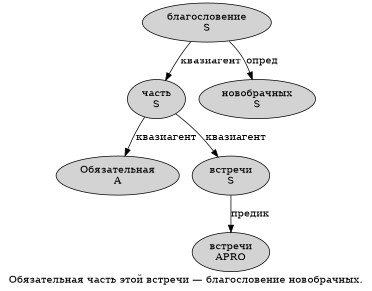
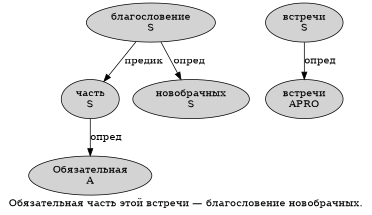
(211, 61) -> (144, 61)
(196, 131) -> none
(166, 137) -> (106, 137)
(250, 214) -> (320, 61)
